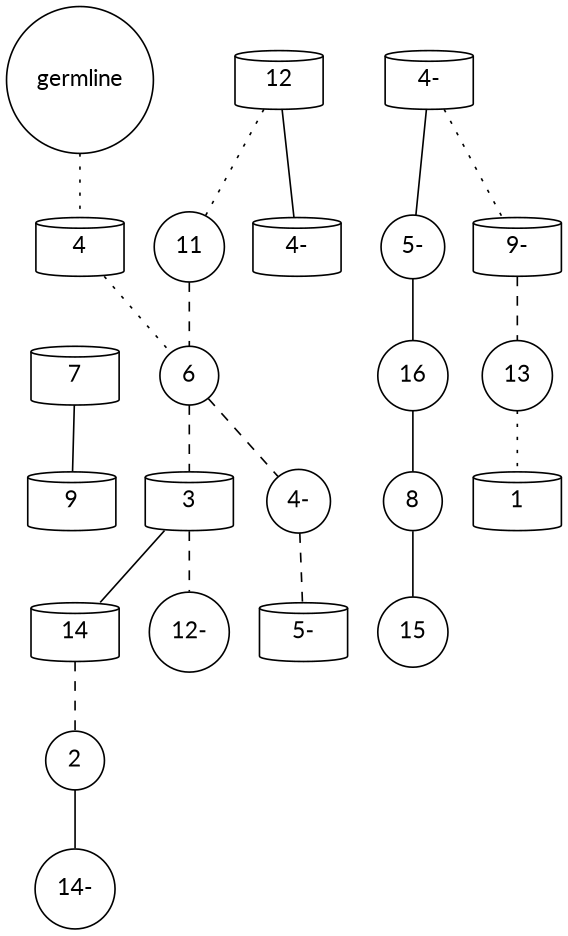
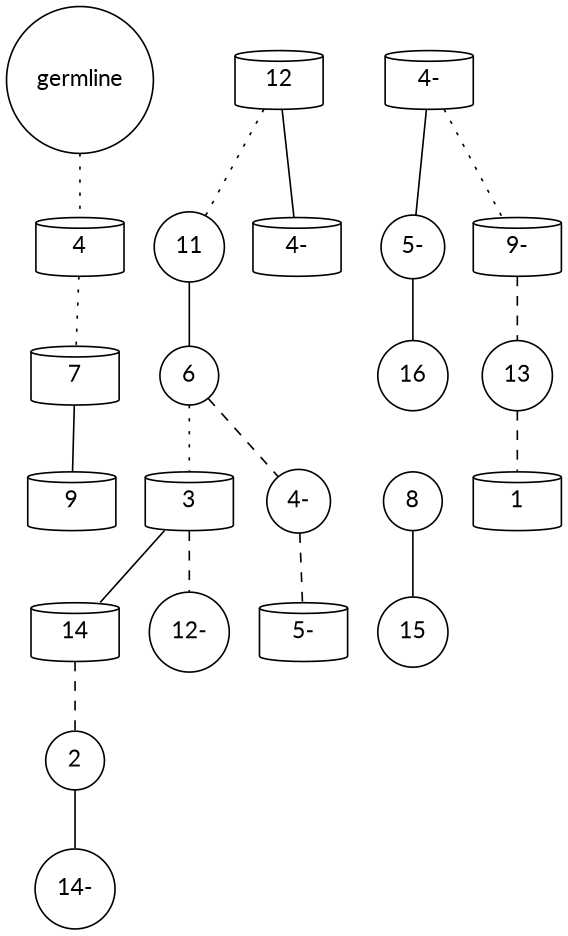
(137, 314) -> (78, 311)
(189, 314) -> (189, 314)
(189, 438) -> (189, 438)
(413, 441) -> none
(517, 441) -> (517, 441)
